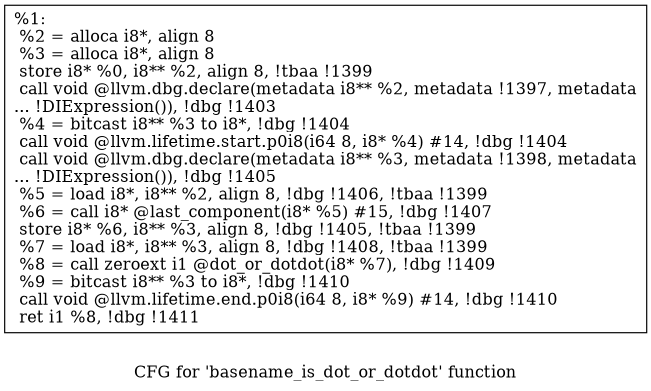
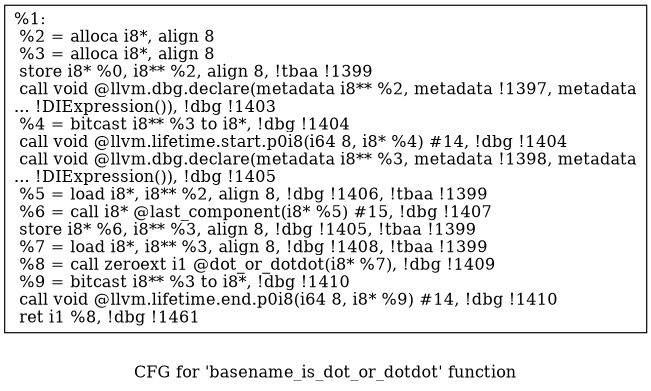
(108, 318) -> (108, 318)
